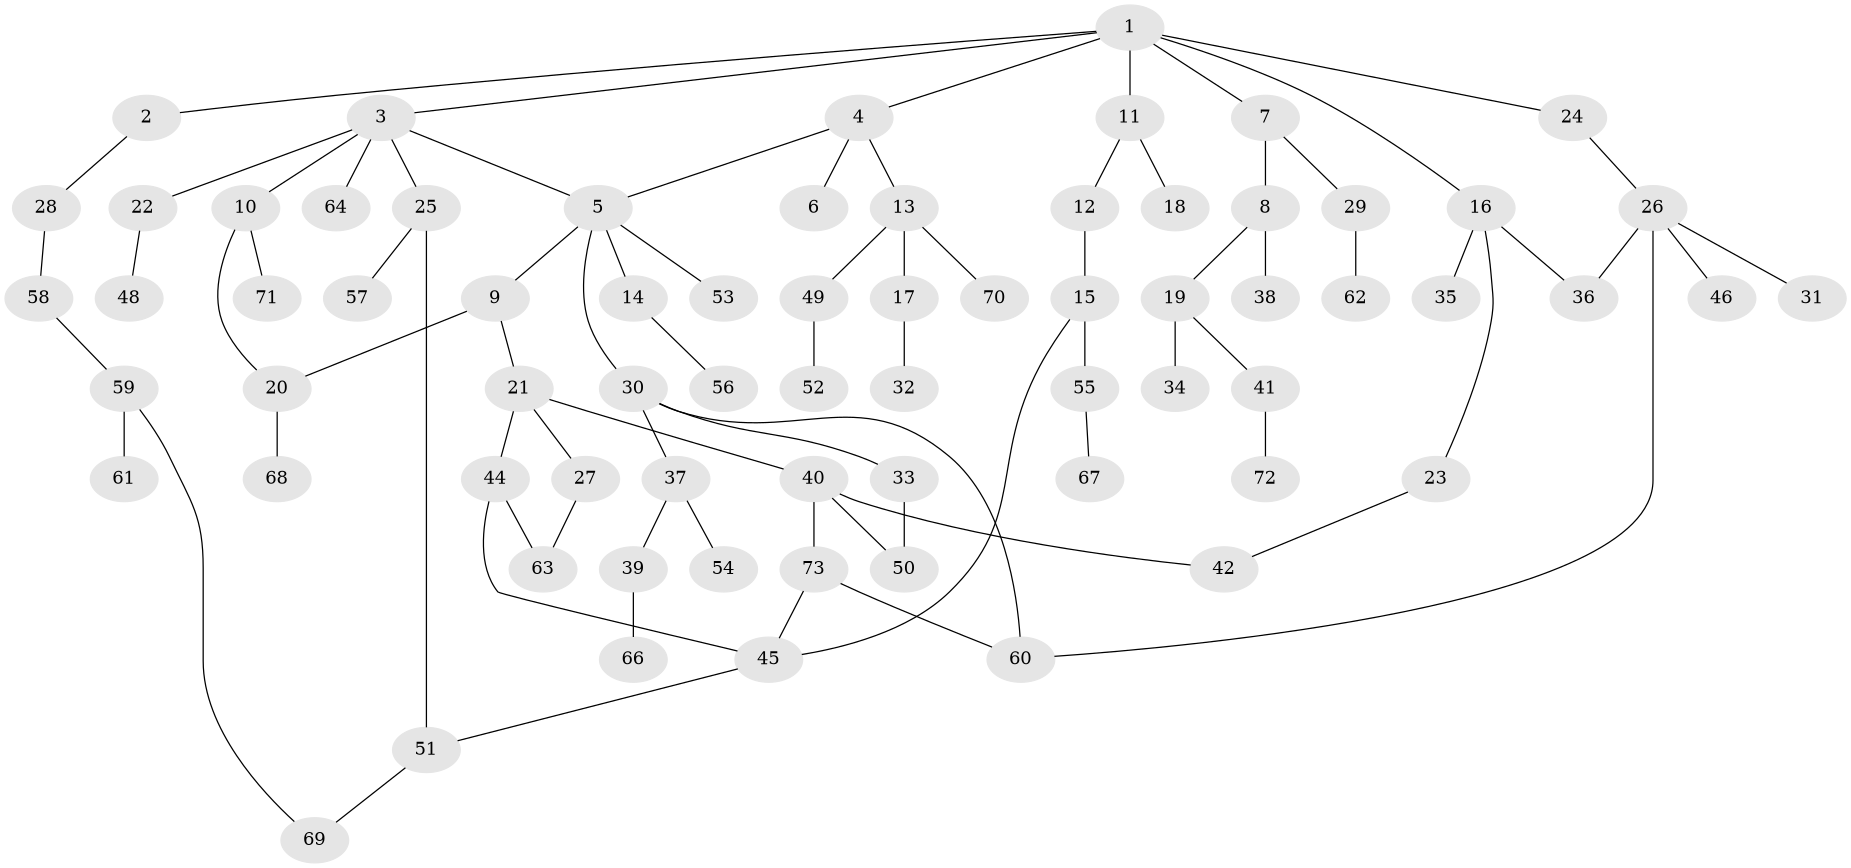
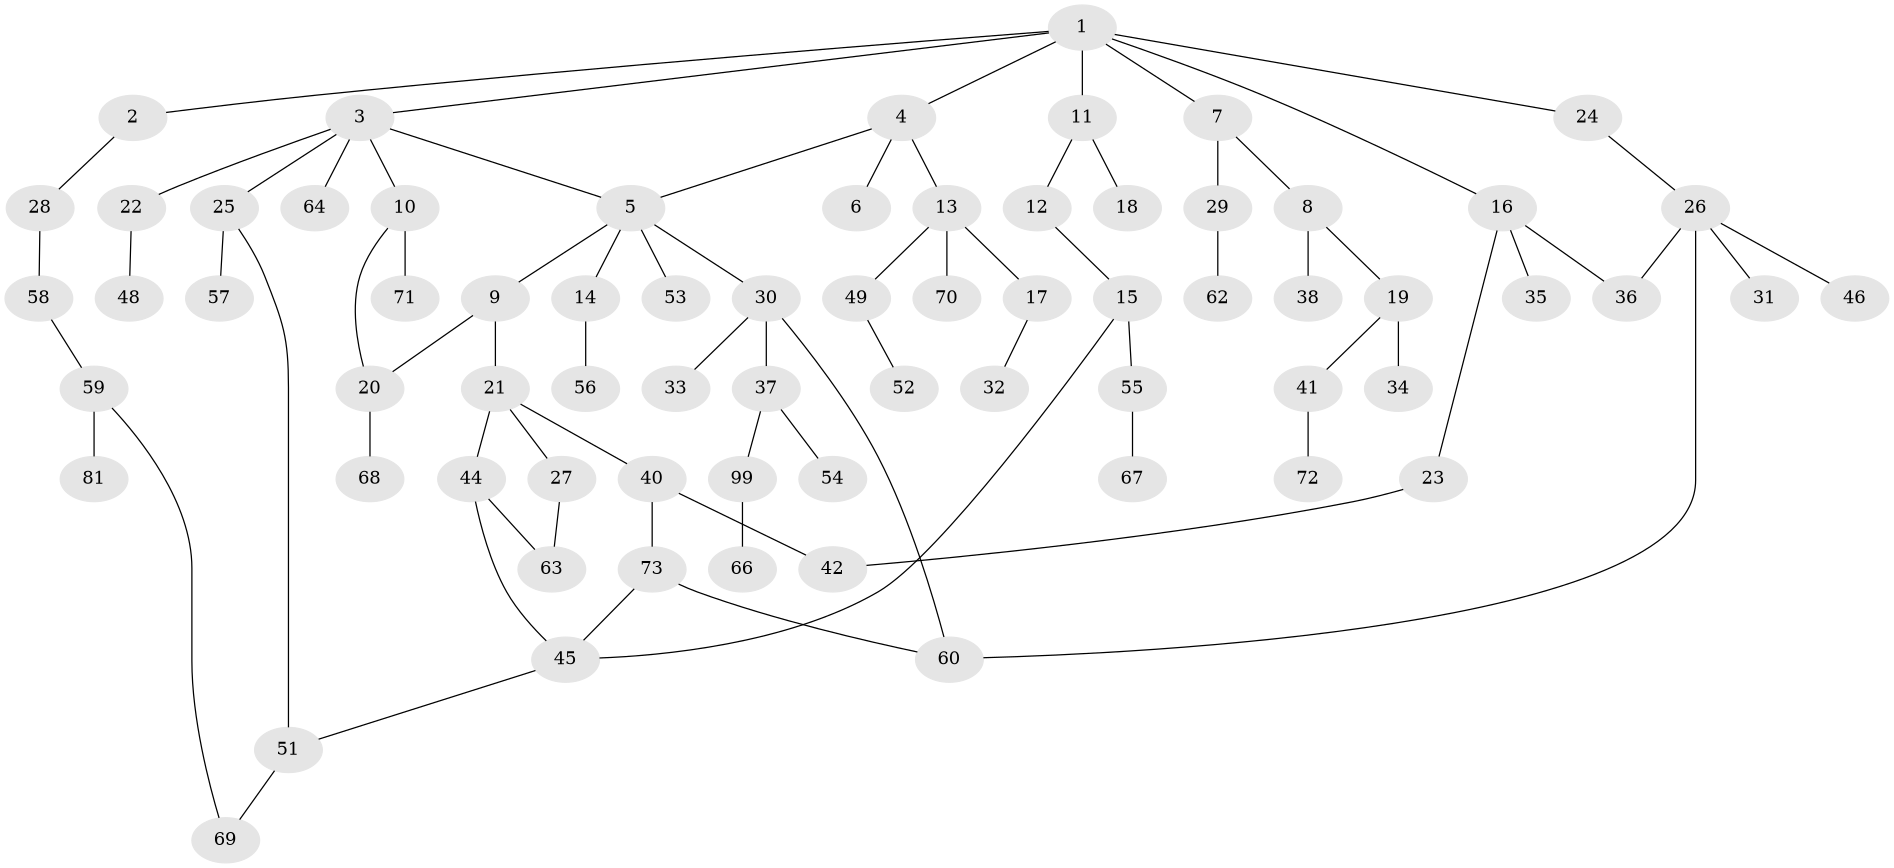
(124, 479) -> (94, 479)
(633, 569) -> (742, 479)
(904, 569) -> none
